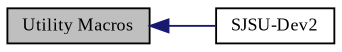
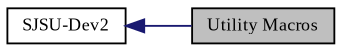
(192, 26) -> (168, 26)
